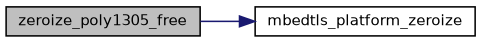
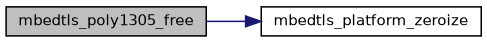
(103, 21) -> (106, 21)
